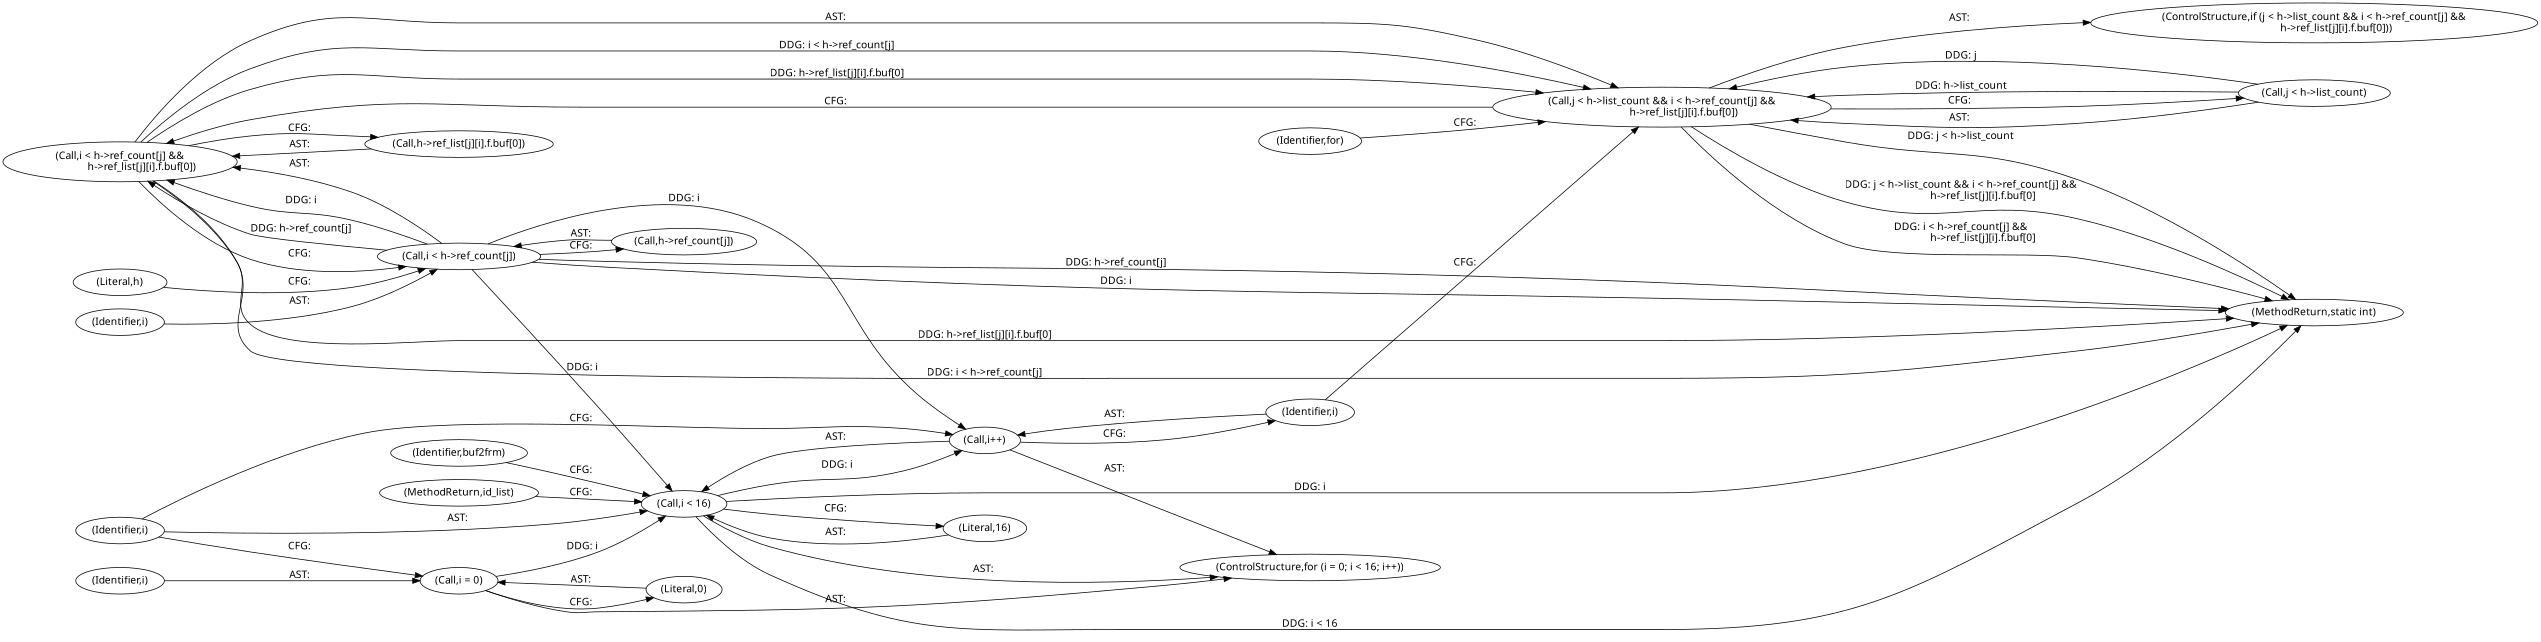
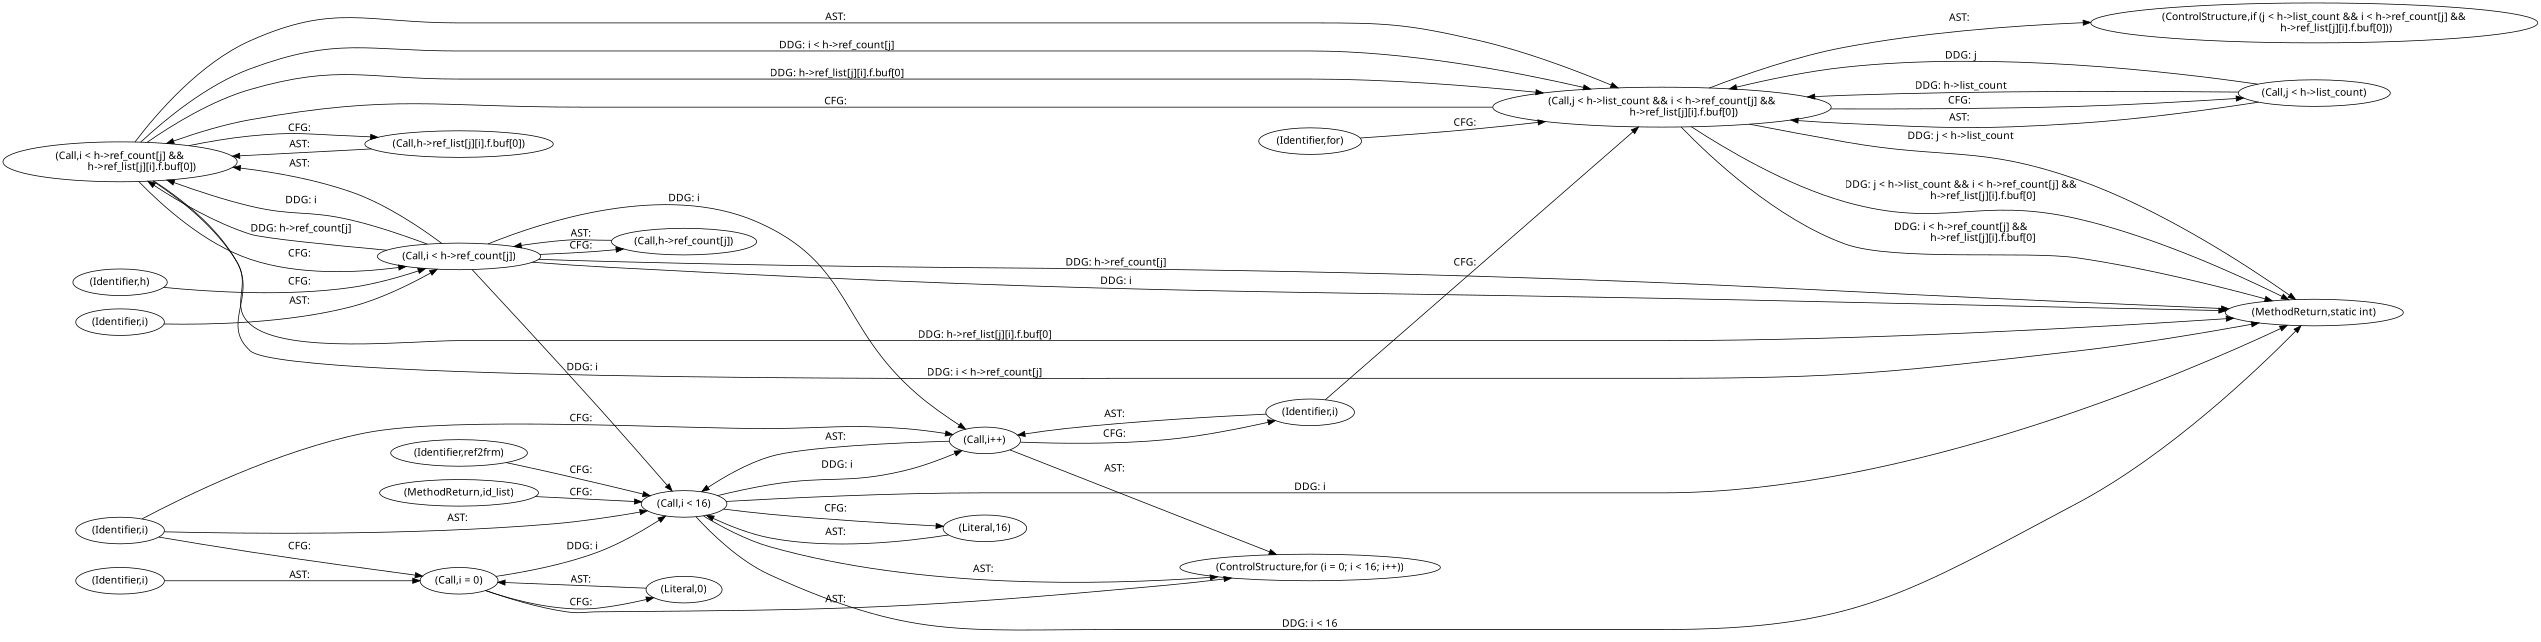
(120, 282) -> (120, 282)
(459, 453) -> (459, 453)
